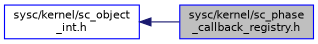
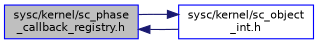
none -> (164, 29)
